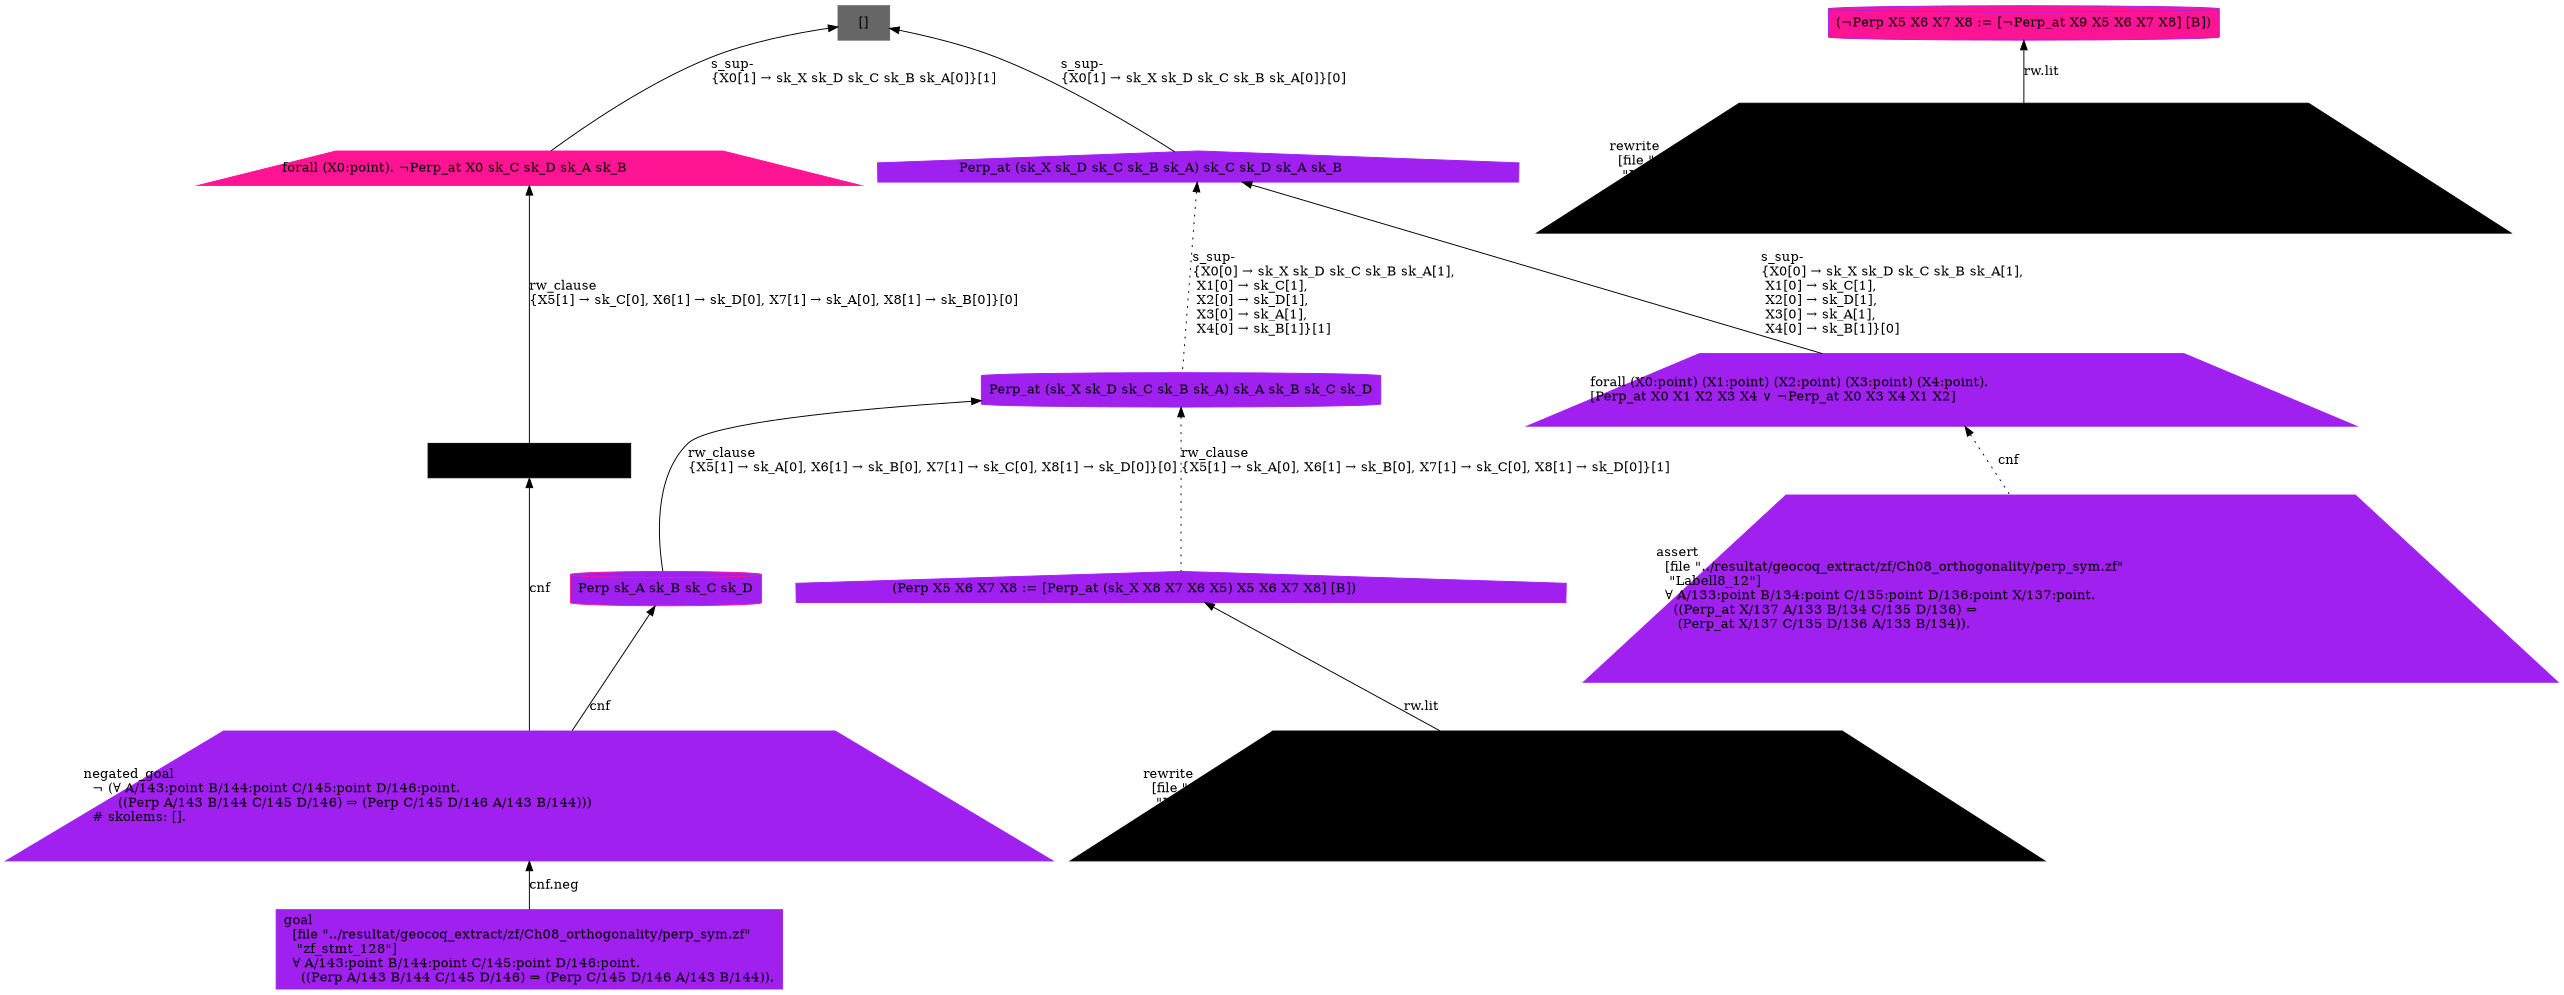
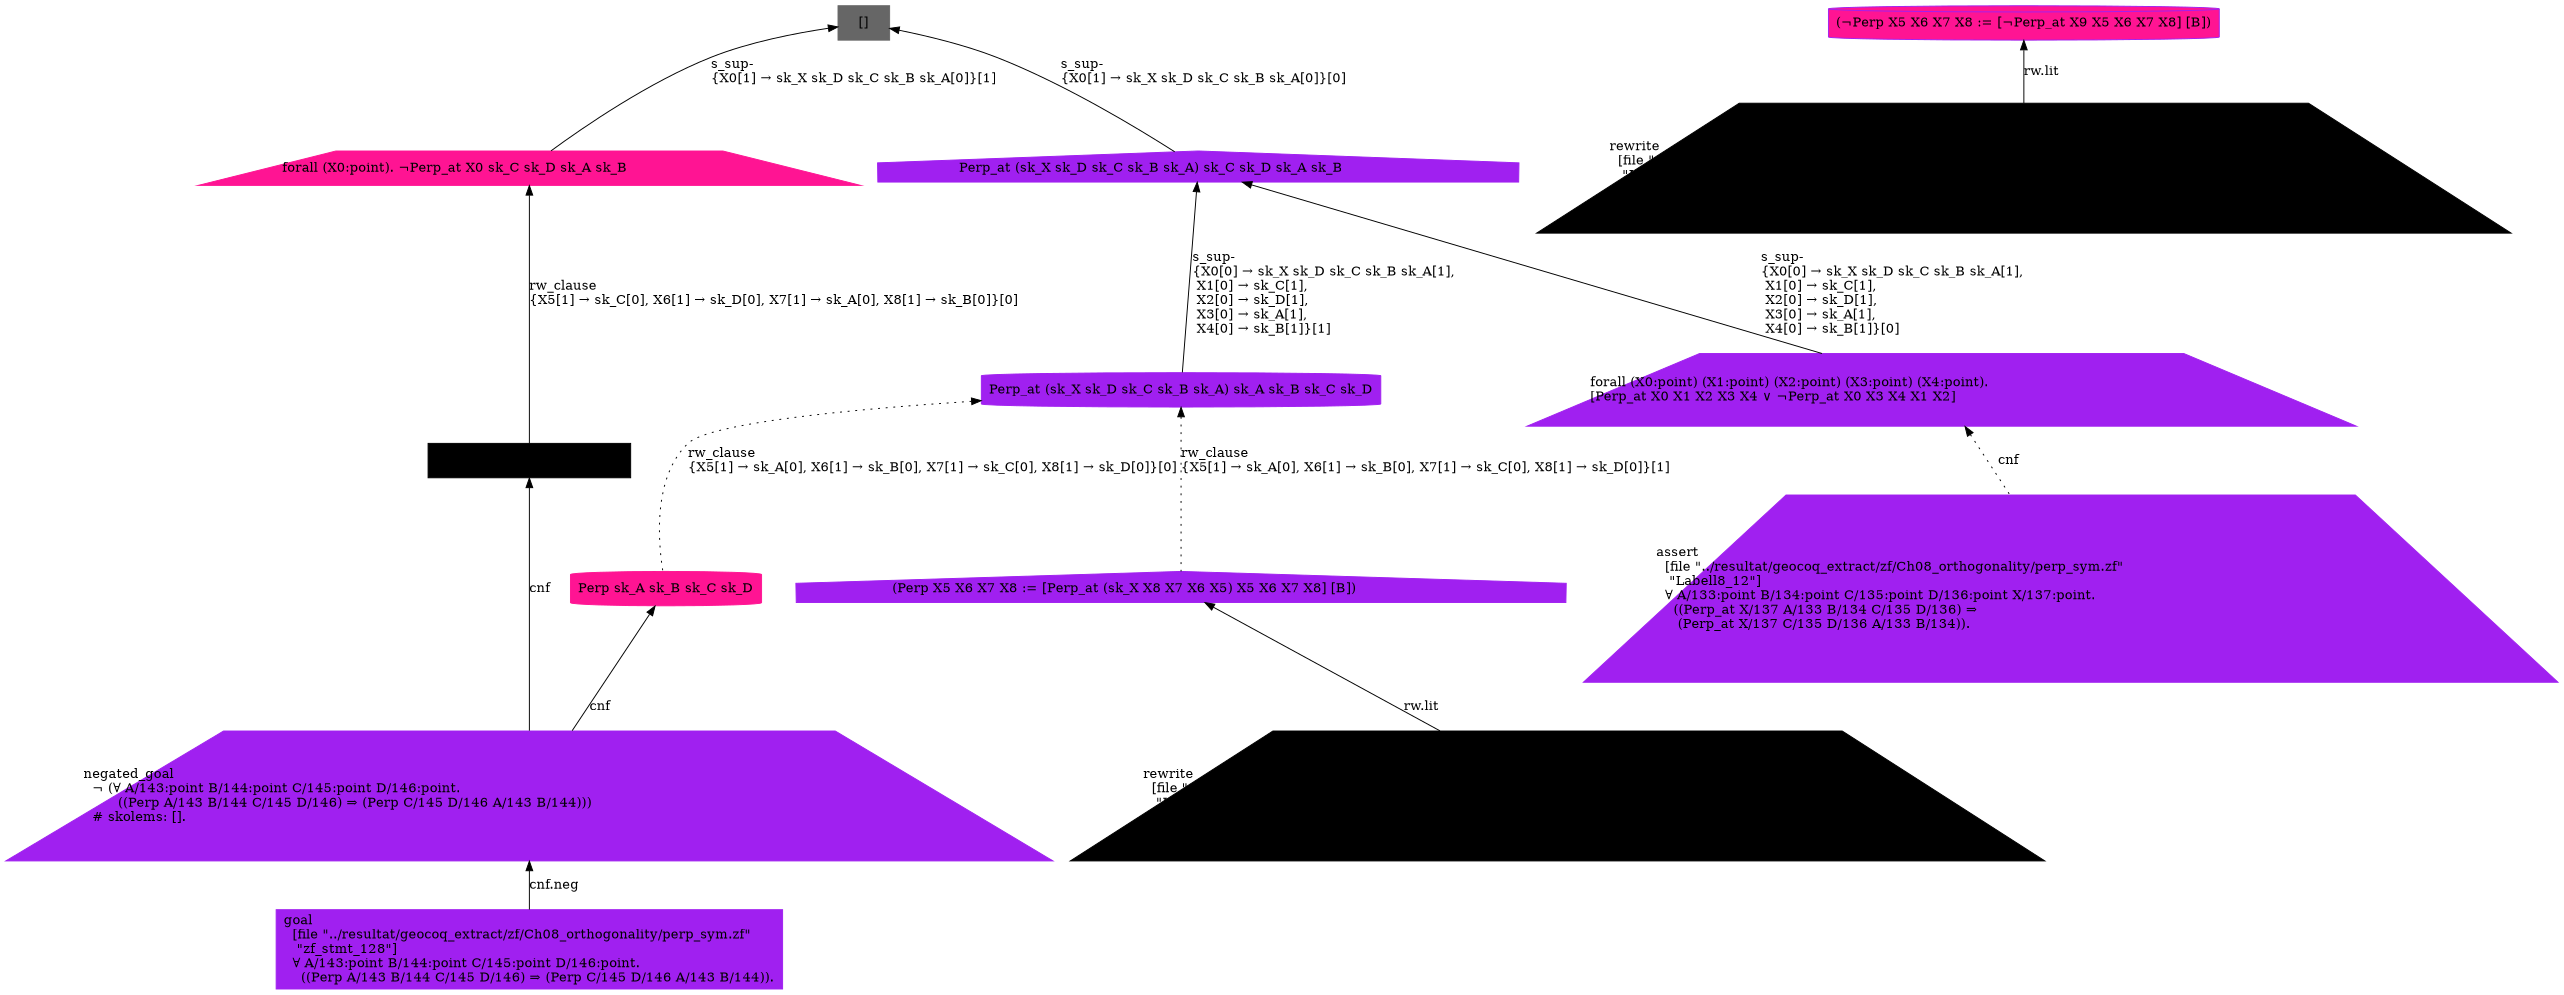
(1189, 282) -> (1189, 282)
(761, 422) -> (761, 422)
(666, 589) -> (666, 589)
